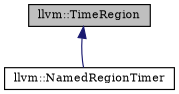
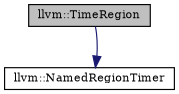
(82, 53) -> (97, 41)
